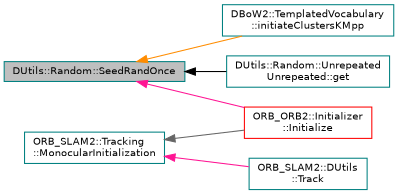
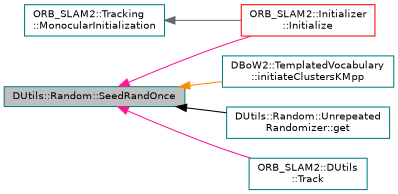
(308, 72) -> (308, 123)
(308, 123) -> (308, 20)
(212, 162) -> (189, 136)
